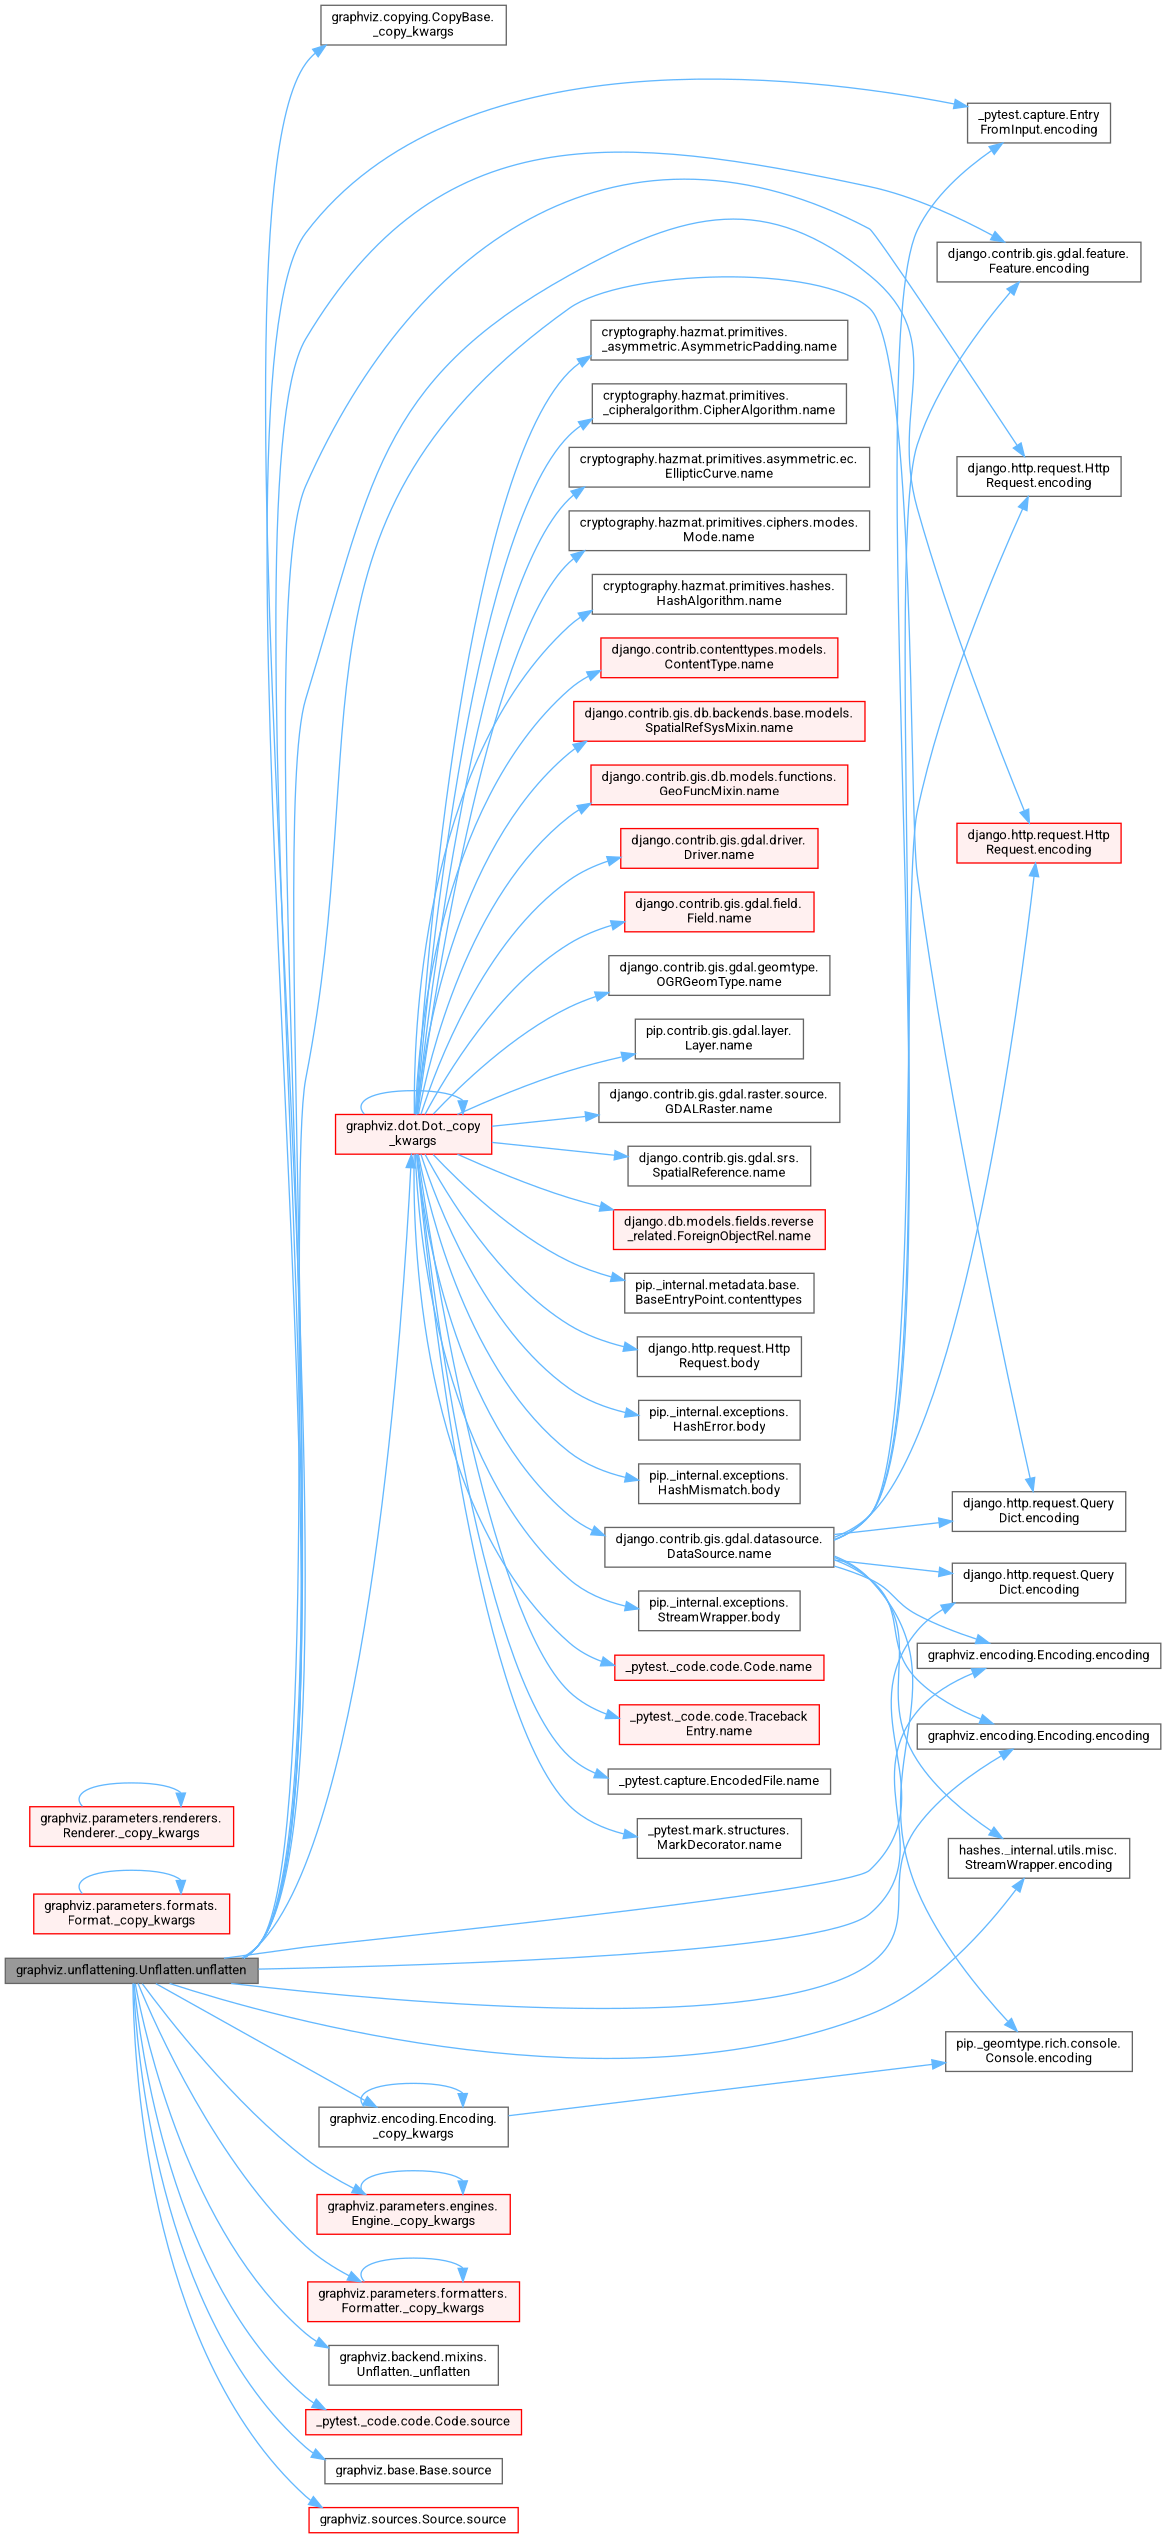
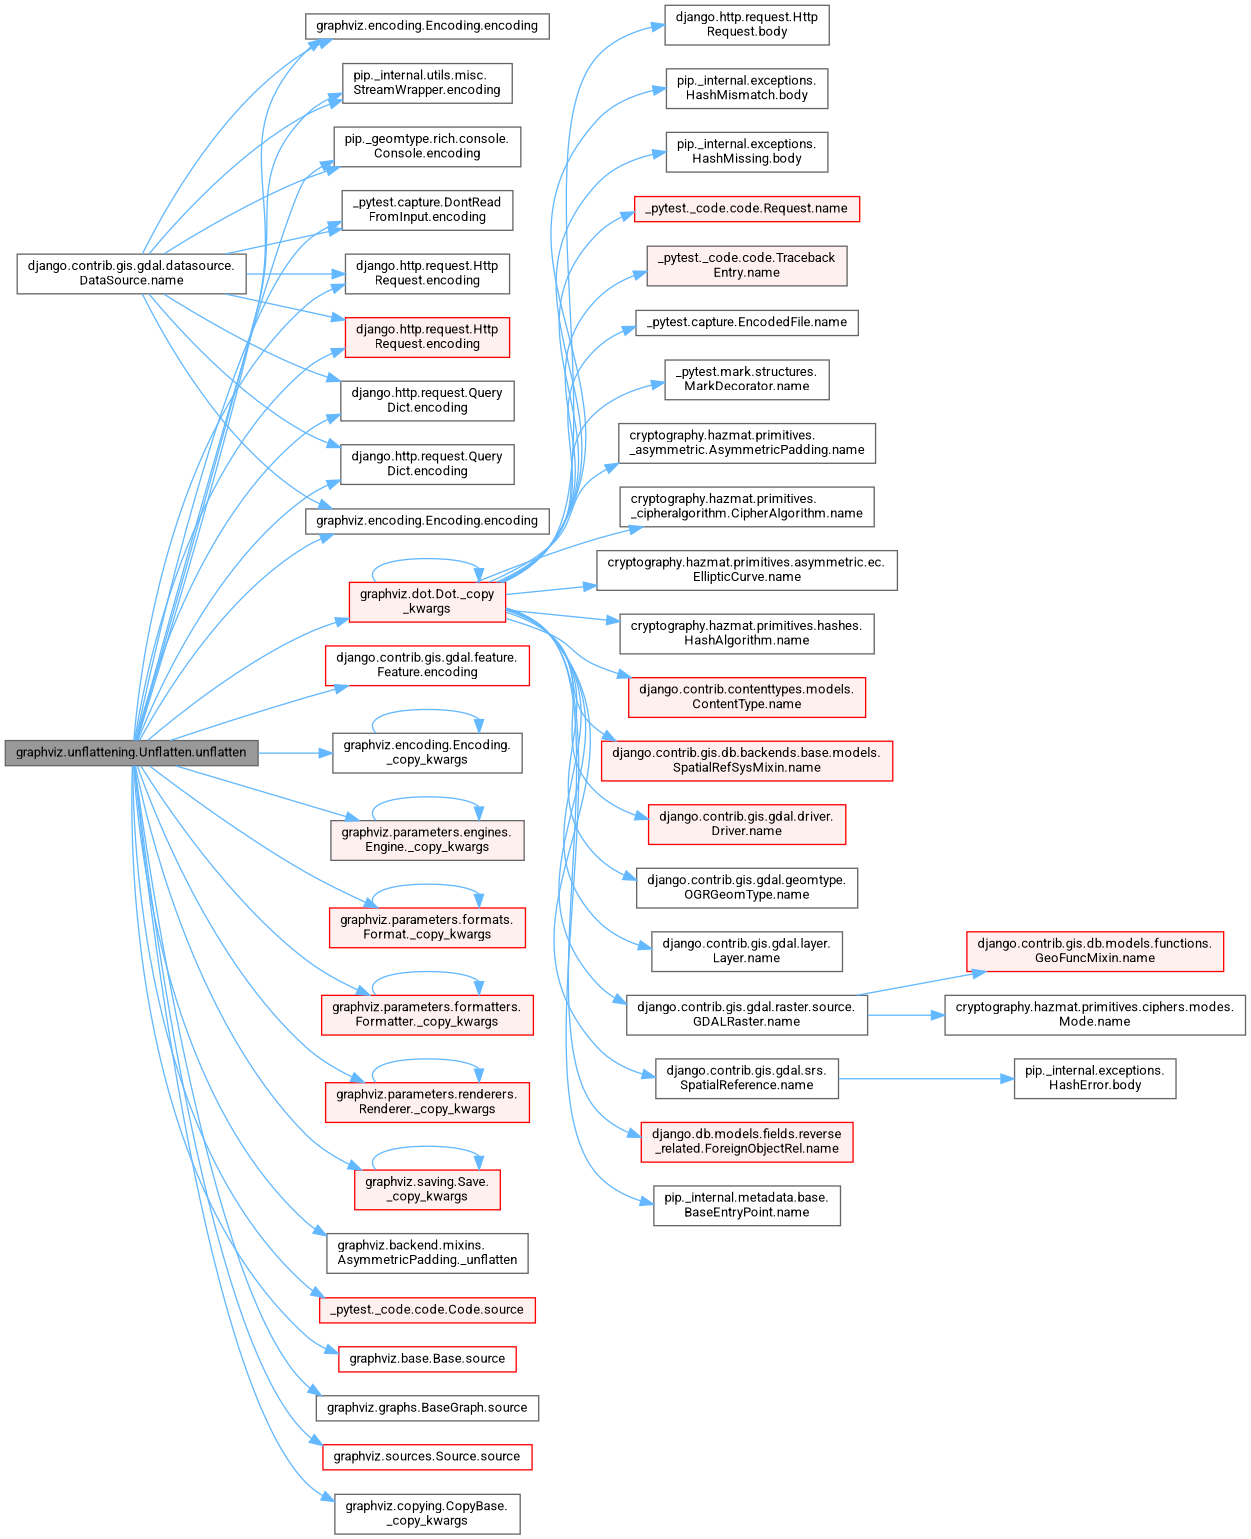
(1039, 123) -> (428, 210)
(1039, 262) -> (428, 666)
(472, 813) -> (900, 1015)
none -> (254, 840)
(719, 912) -> none
(908, 914) -> none
none -> (220, 940)
(472, 947) -> (915, 985)
(719, 1039) -> (747, 952)
none -> (428, 1190)
(719, 1293) -> (747, 1206)
(495, 1309) -> (920, 1079)
(466, 1362) -> none
none -> (428, 1408)
(719, 1611) -> (747, 152)
(719, 1668) -> (747, 209)
(719, 1725) -> (747, 266)
(1039, 1858) -> (428, 83)
(720, 2090) -> (218, 448)
(414, 2214) -> (428, 840)
(414, 2365) -> (428, 1253)
(414, 2471) -> (428, 1359)
